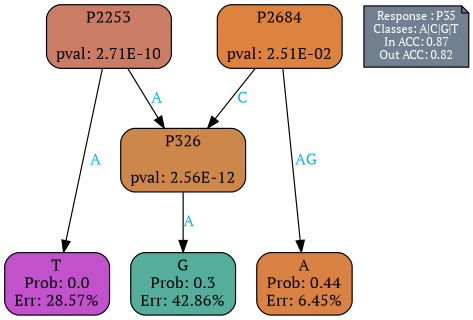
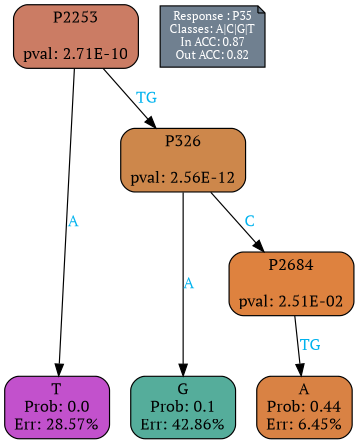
(235, 94) -> (233, 218)
(157, 98) -> (147, 98)
(306, 160) -> (311, 346)
(183, 284) -> (183, 408)
